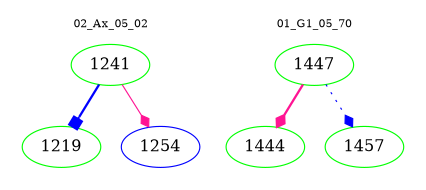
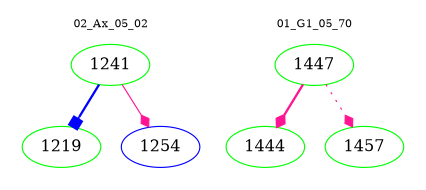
(336, 100) -> (336, 100)
